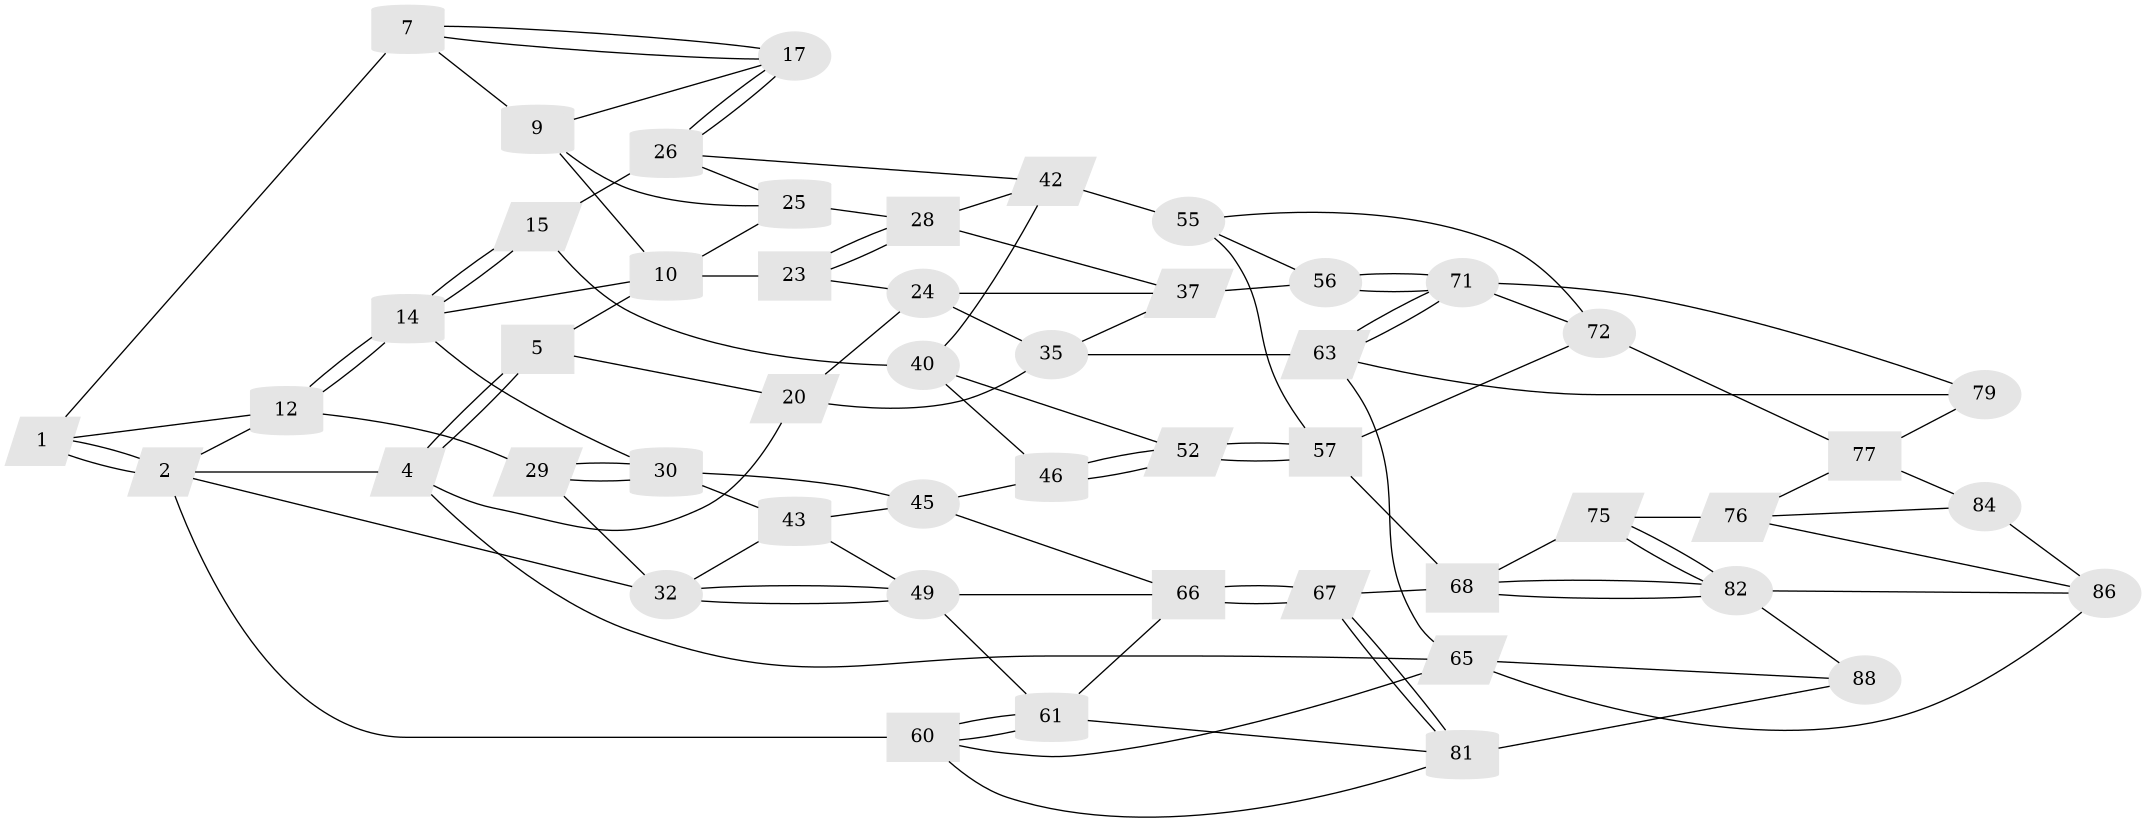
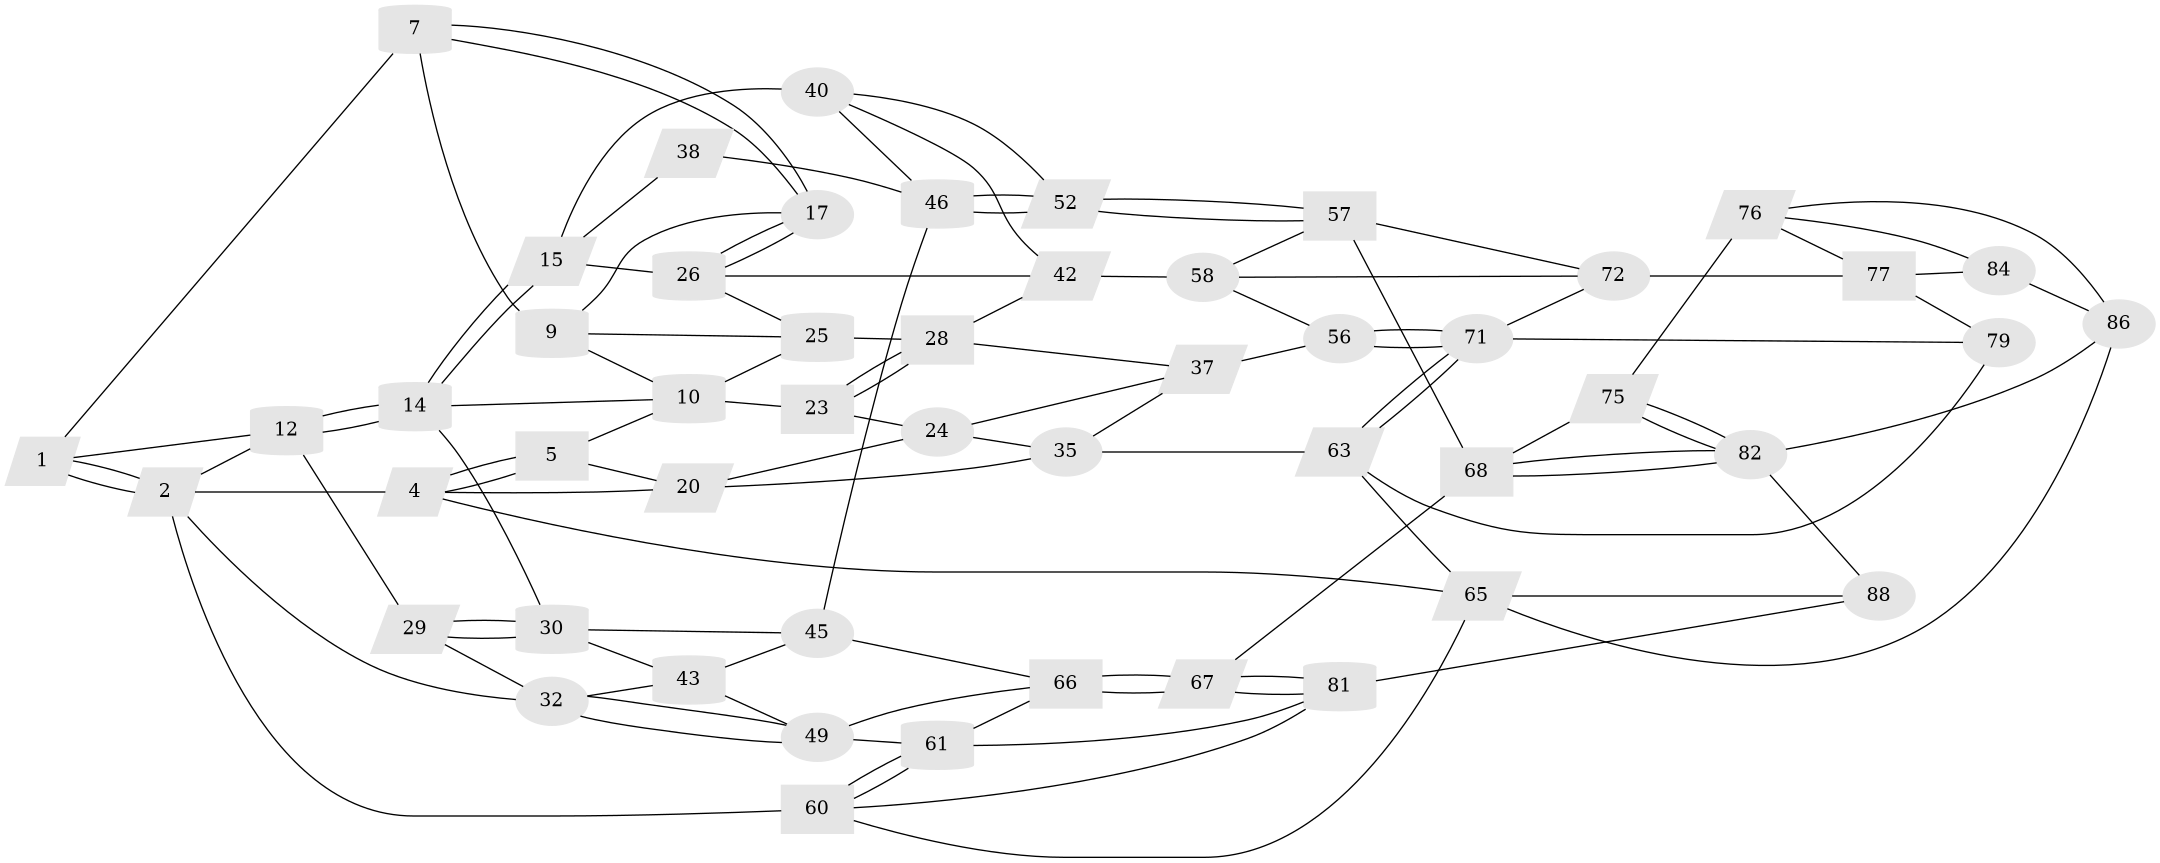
none -> (689, 153)
(1189, 221) -> (1203, 277)
